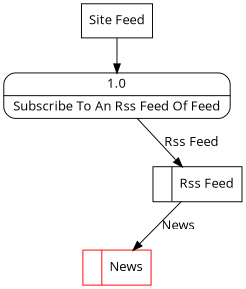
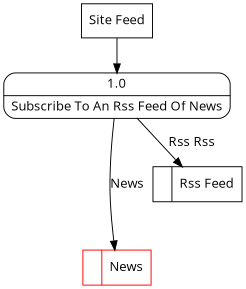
(117, 107) -> (117, 107)
(192, 143) -> (192, 143)
(161, 223) -> (110, 179)
